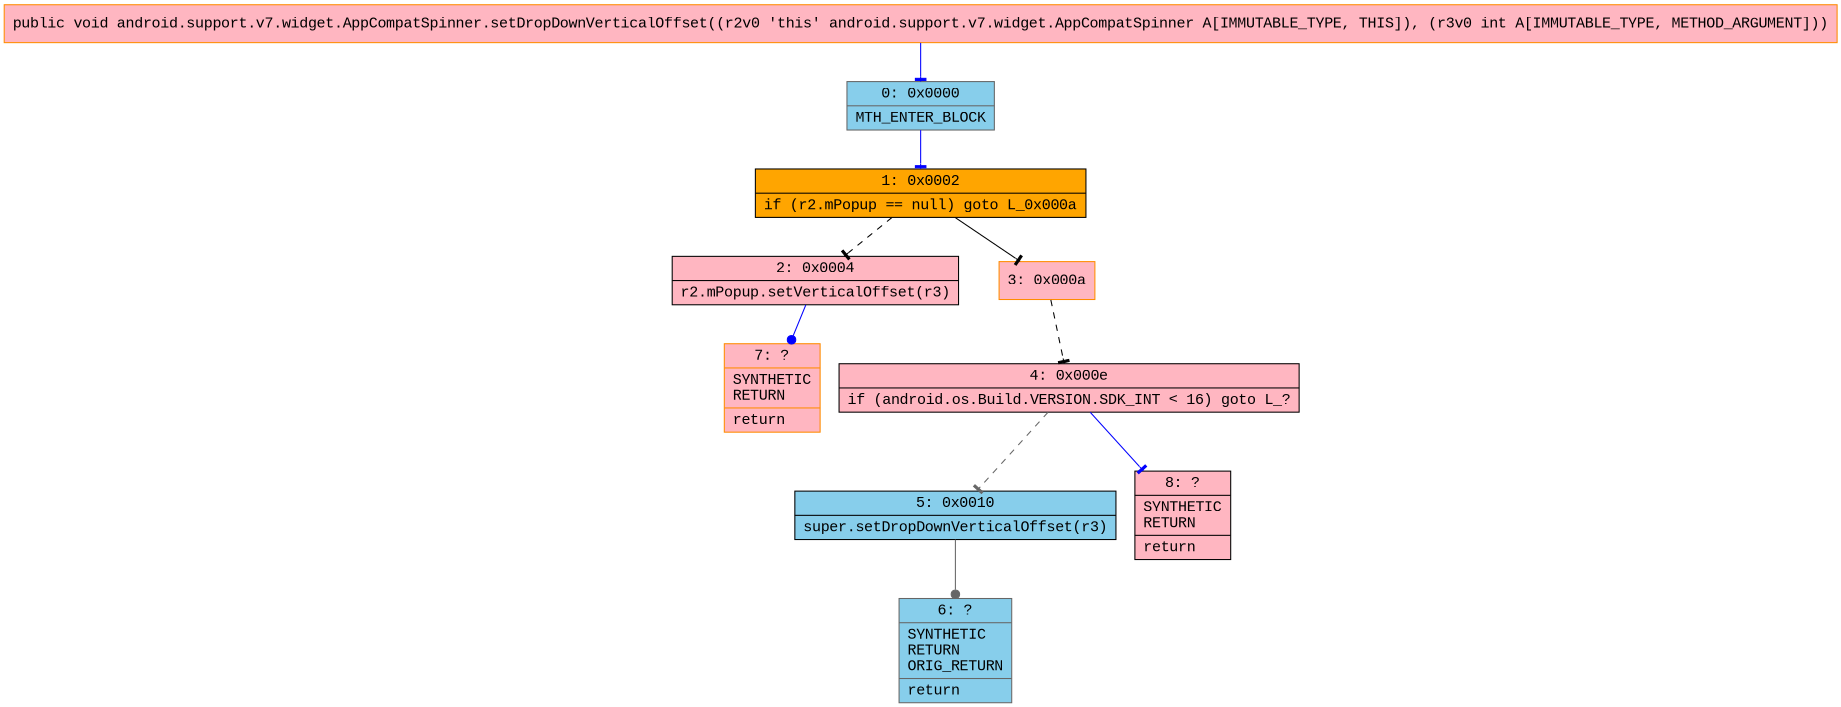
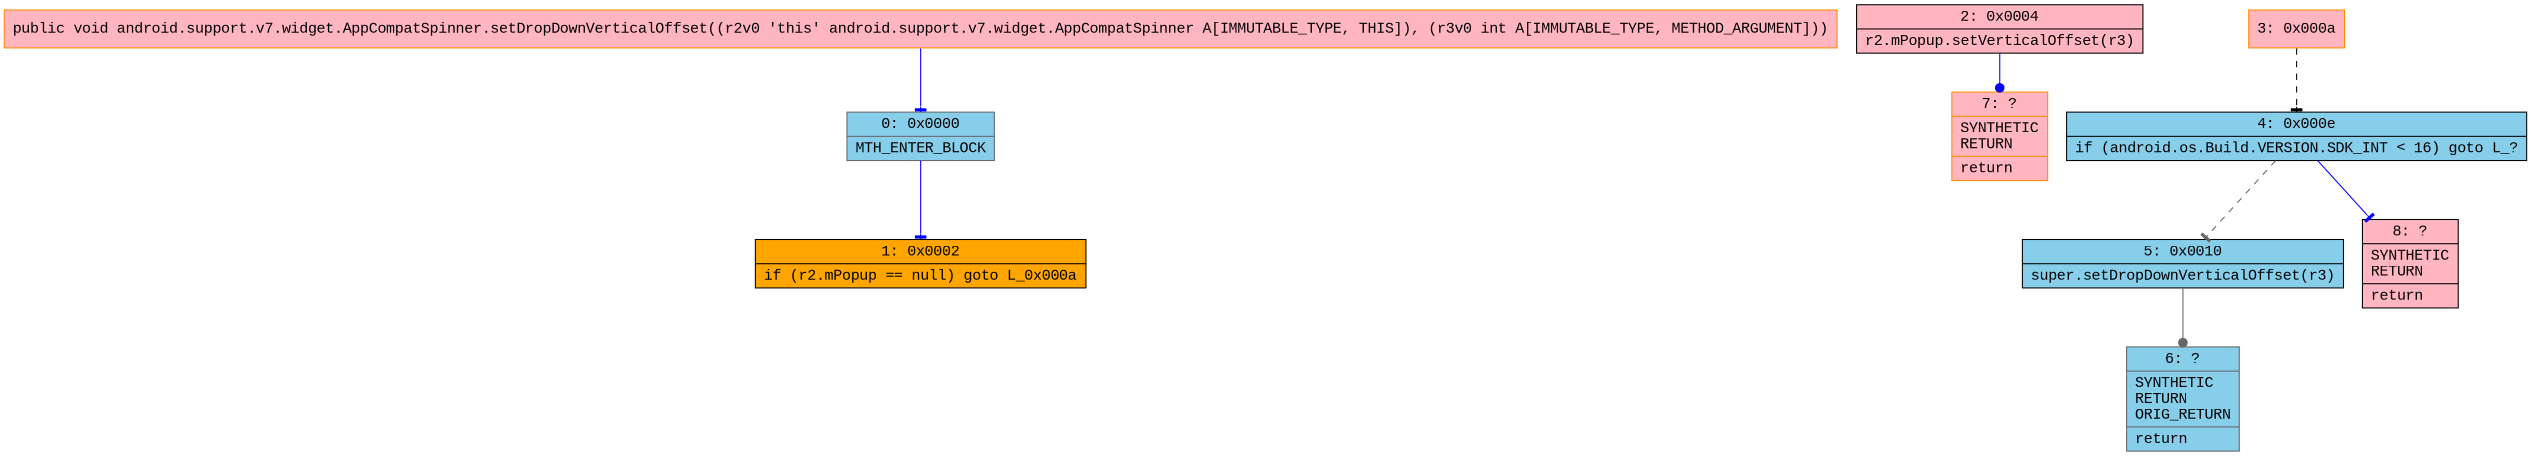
(870, 235) -> none
(985, 238) -> none
(1069, 388) -> (2297, 136)
